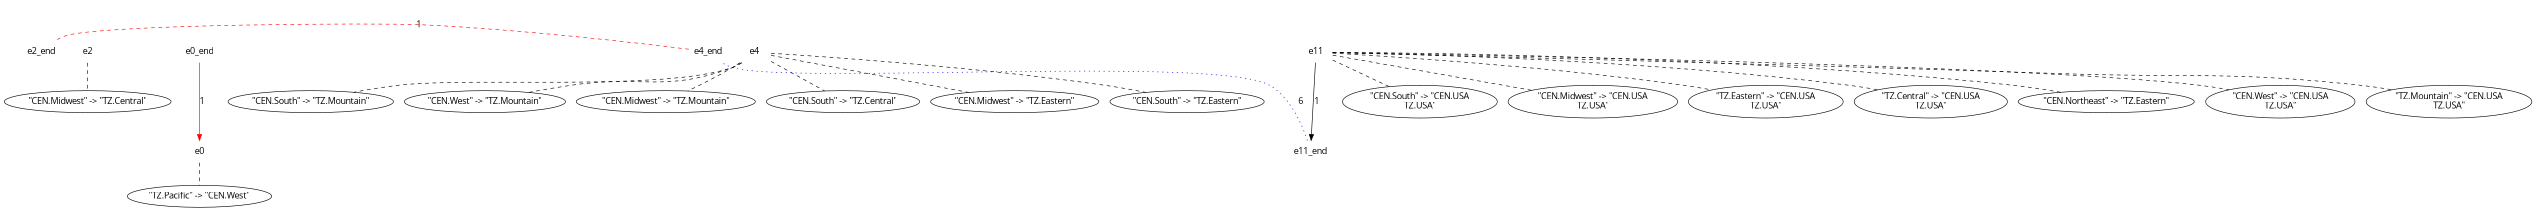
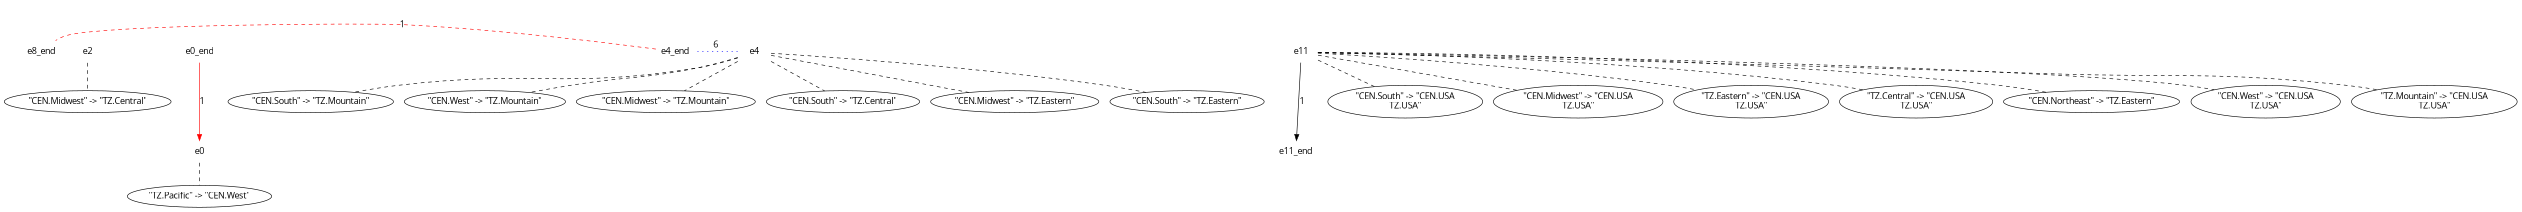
(41, 52) -> (41, 52)
(1030, 72) -> (716, 52)
